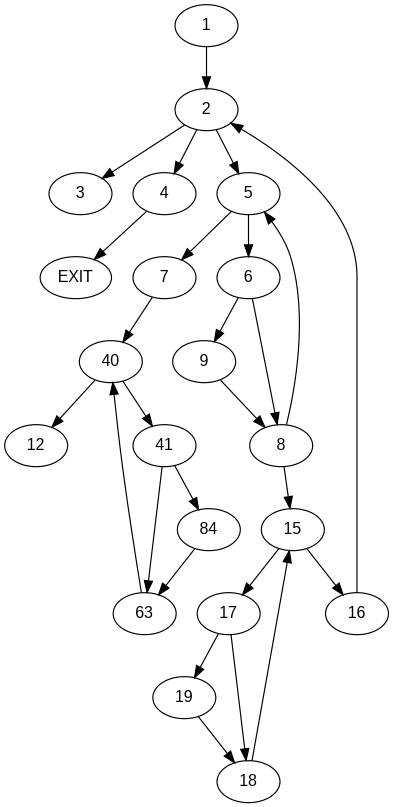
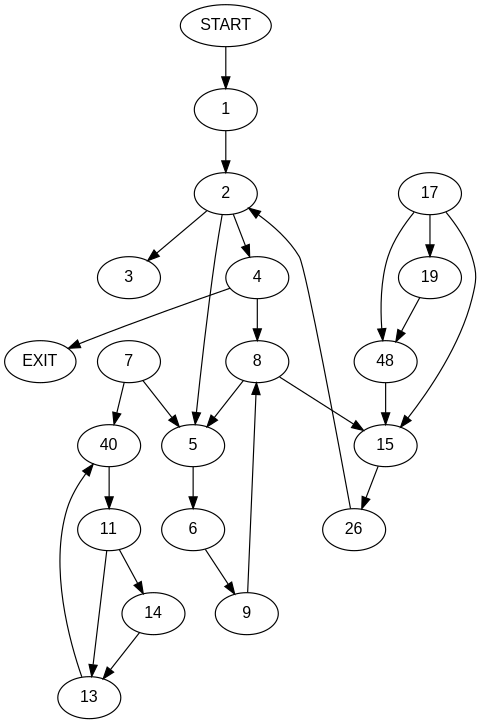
none -> (226, 26)
(211, 231) -> (157, 399)
(264, 356) -> (257, 314)
(36, 446) -> none
(164, 446) -> (109, 530)
(209, 530) -> (153, 614)
(264, 567) -> (466, 318)
(145, 614) -> (89, 698)
(357, 614) -> (354, 530)
(249, 782) -> (386, 362)
